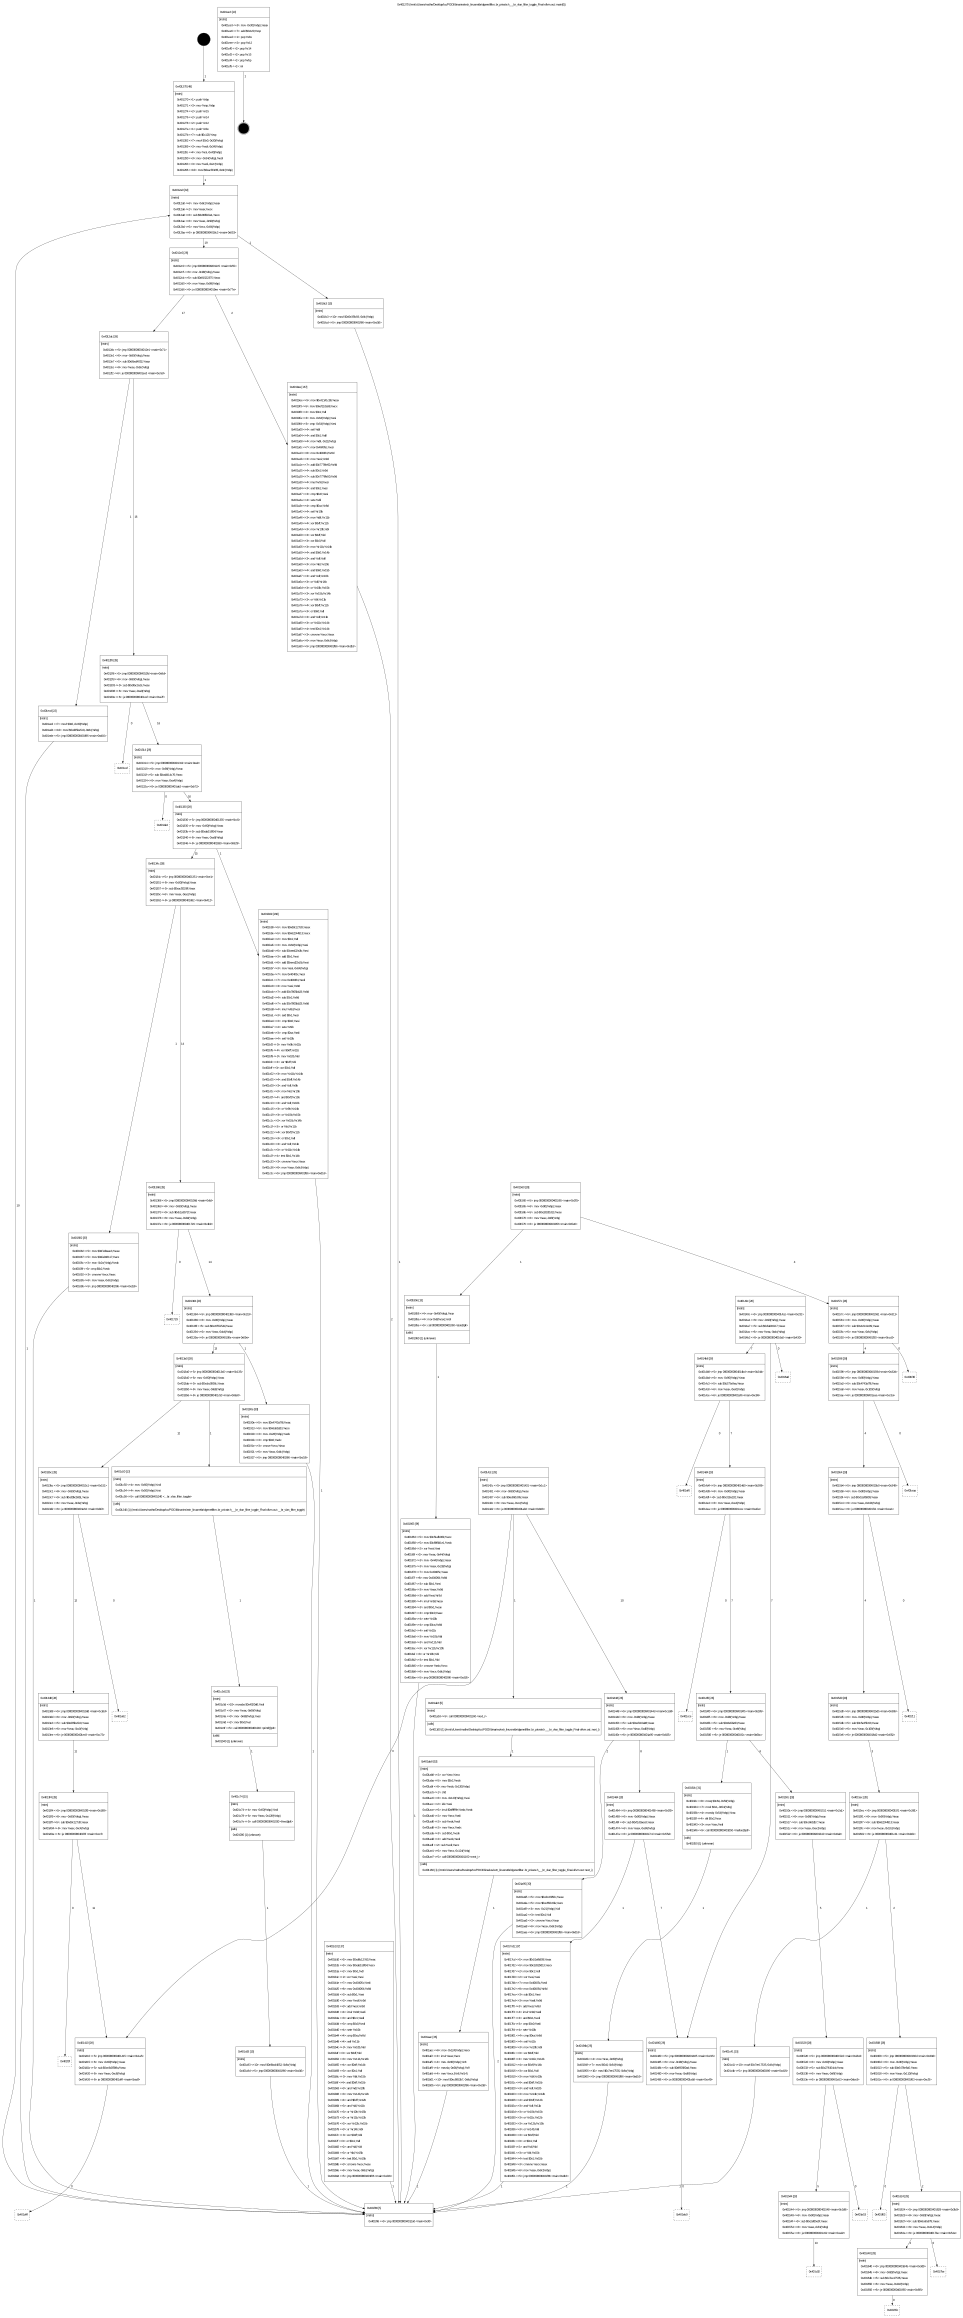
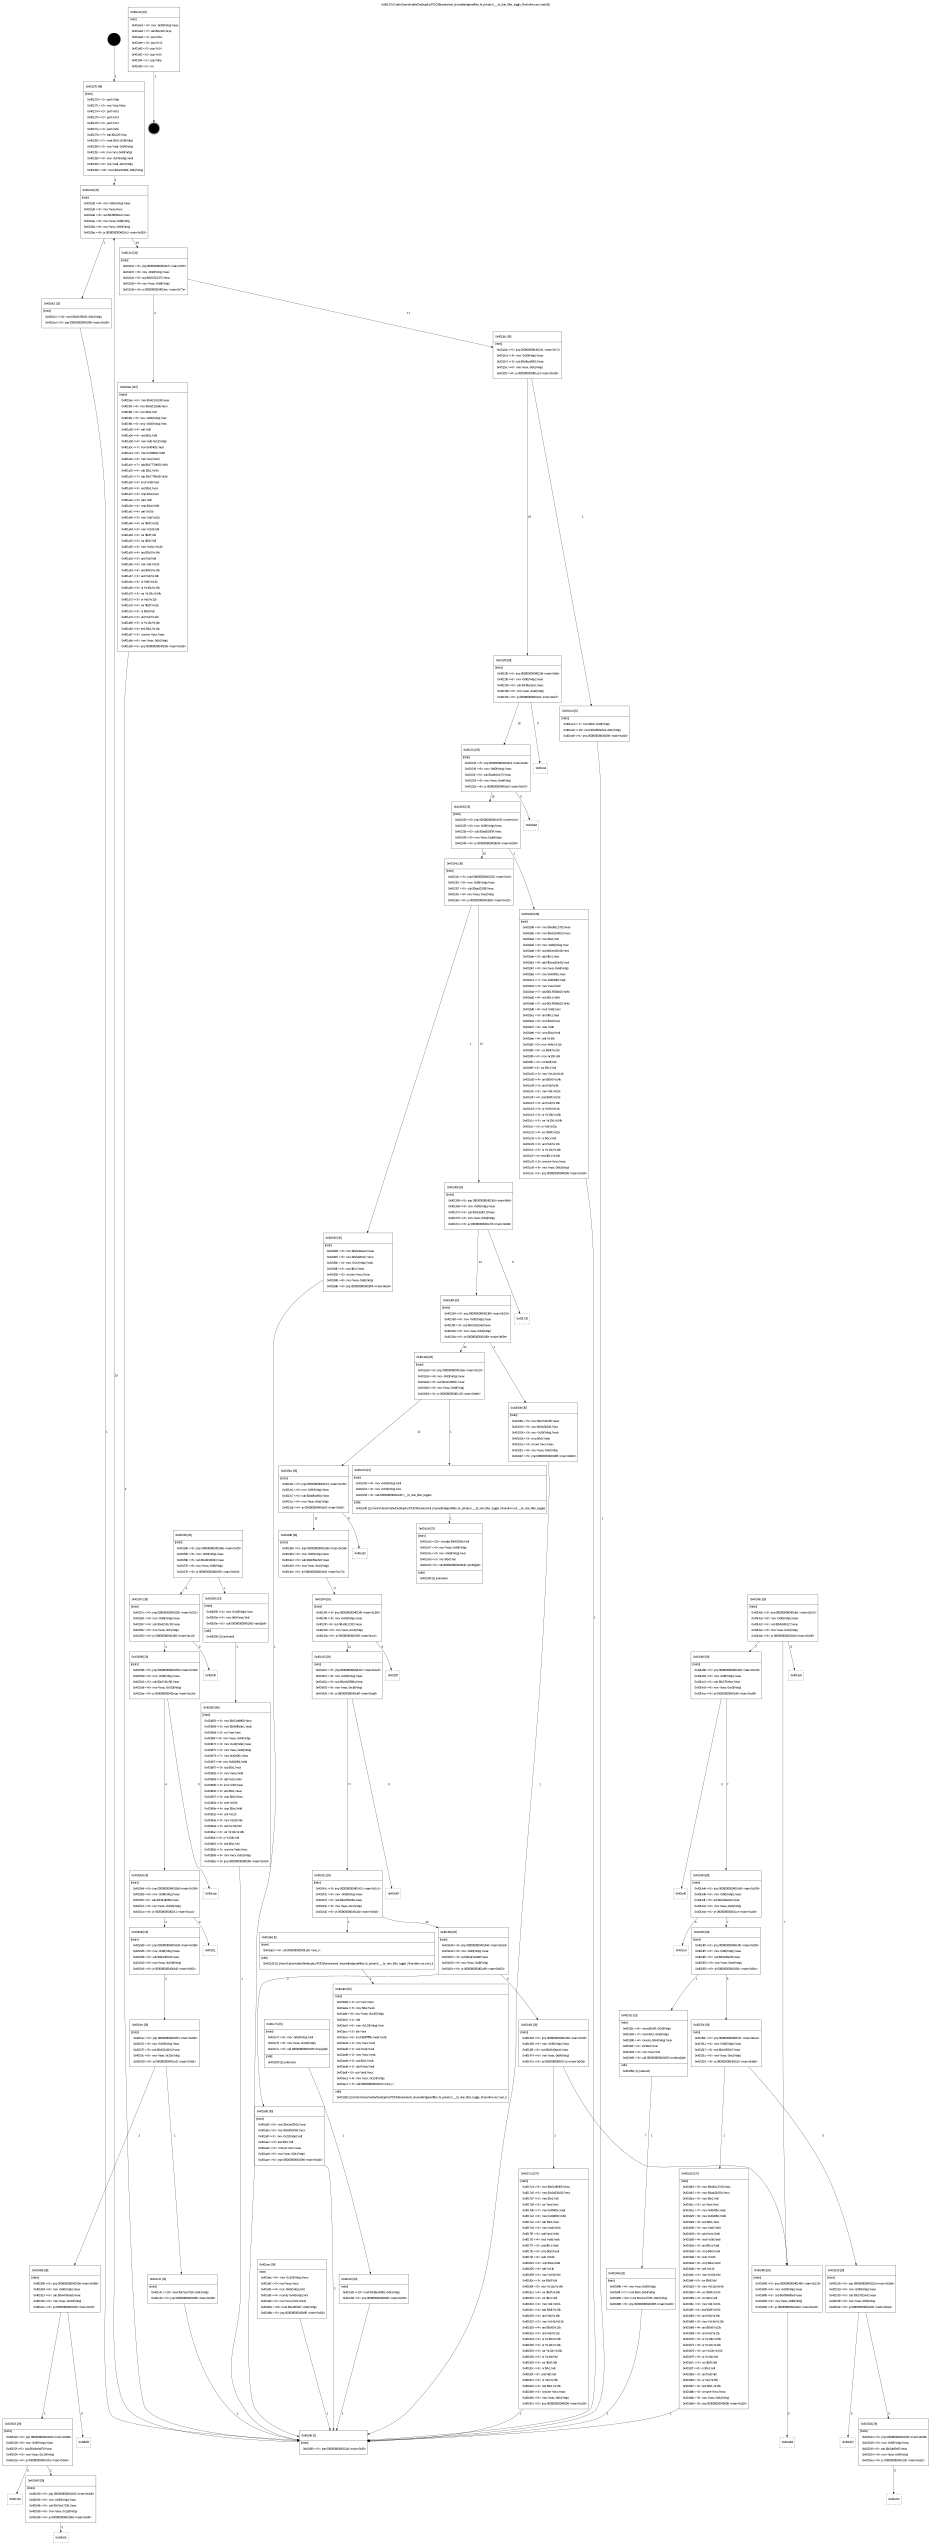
(253, 1768) -> none
(367, 1801) -> (347, 1784)
(477, 1953) -> none
none -> (722, 2117)
(816, 2243) -> (895, 2471)
